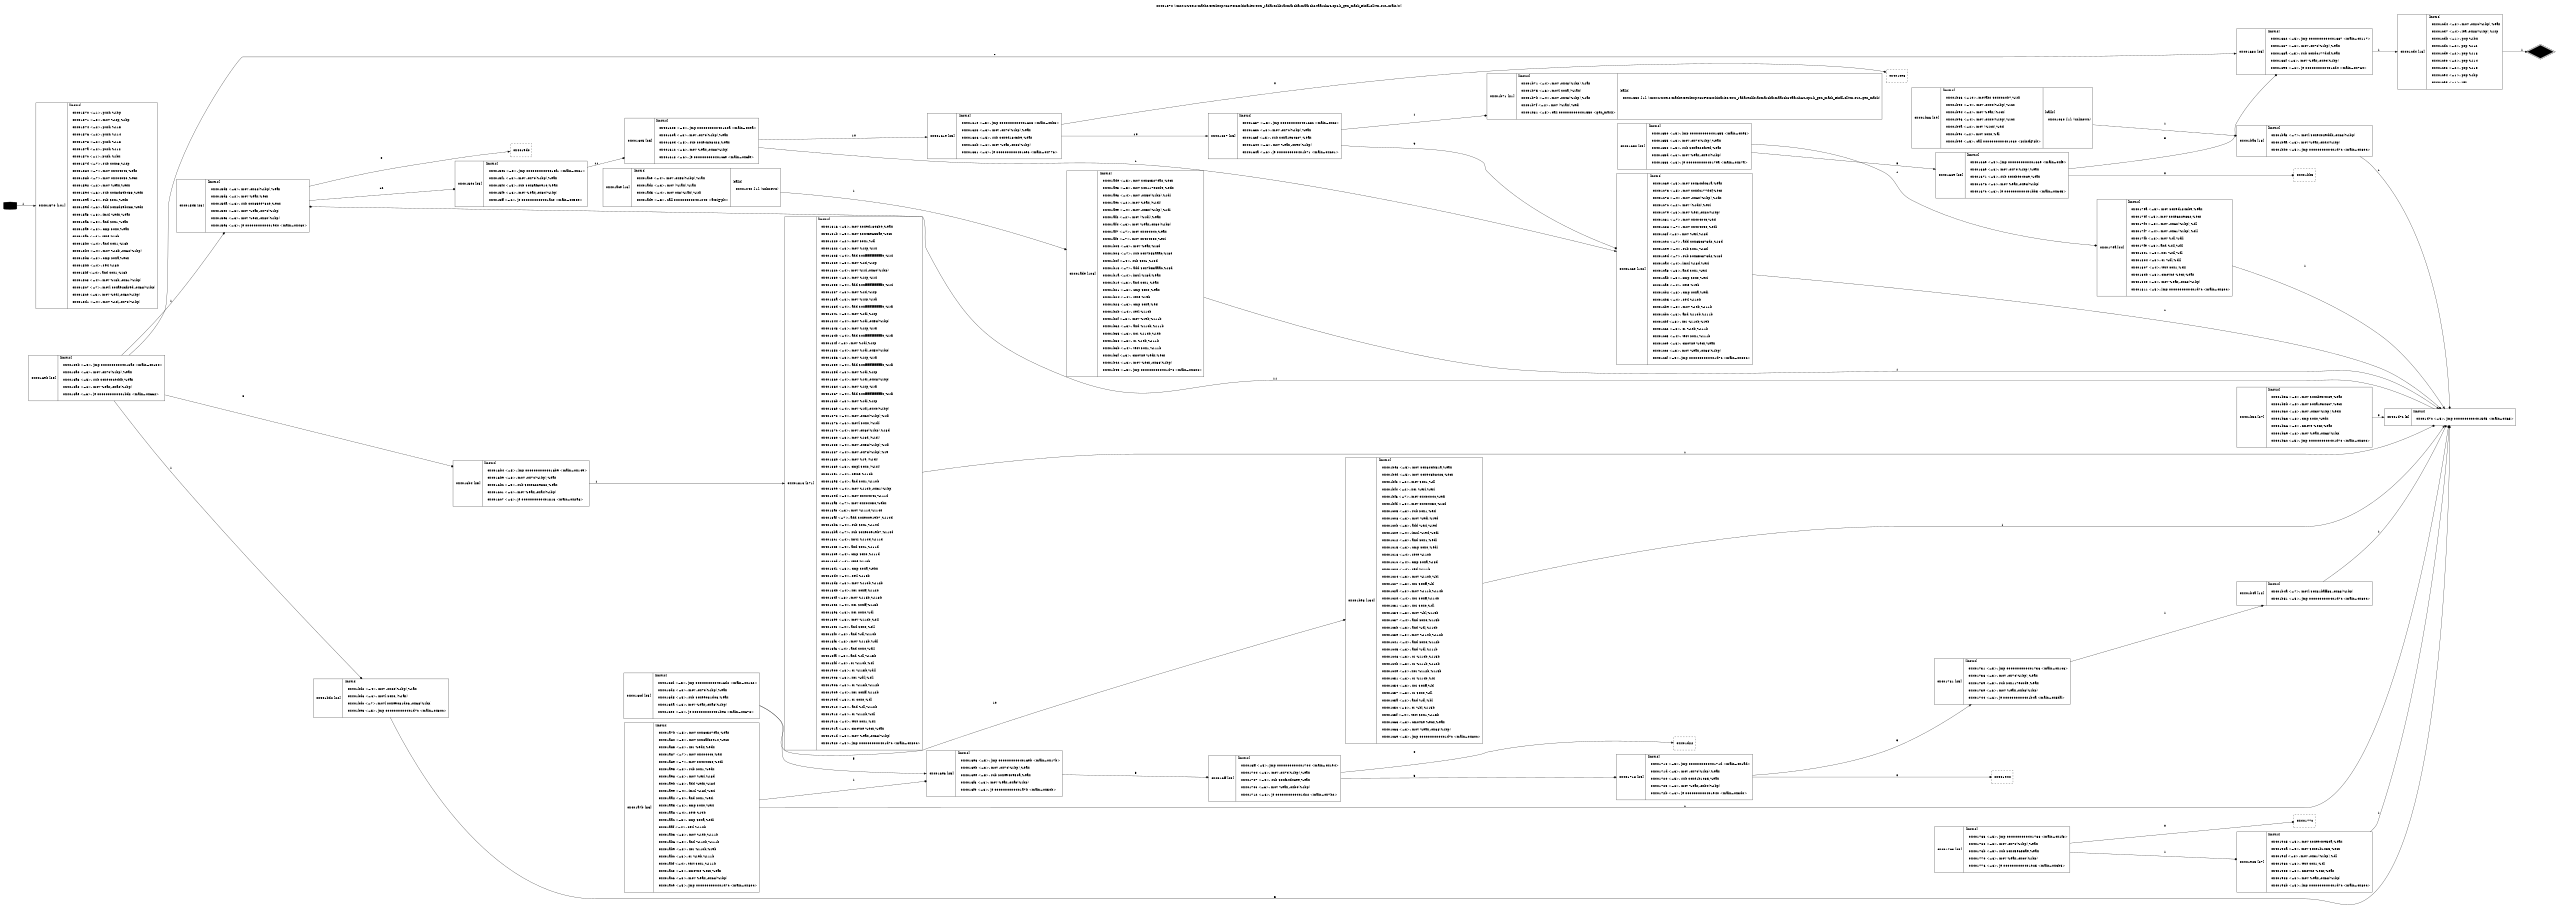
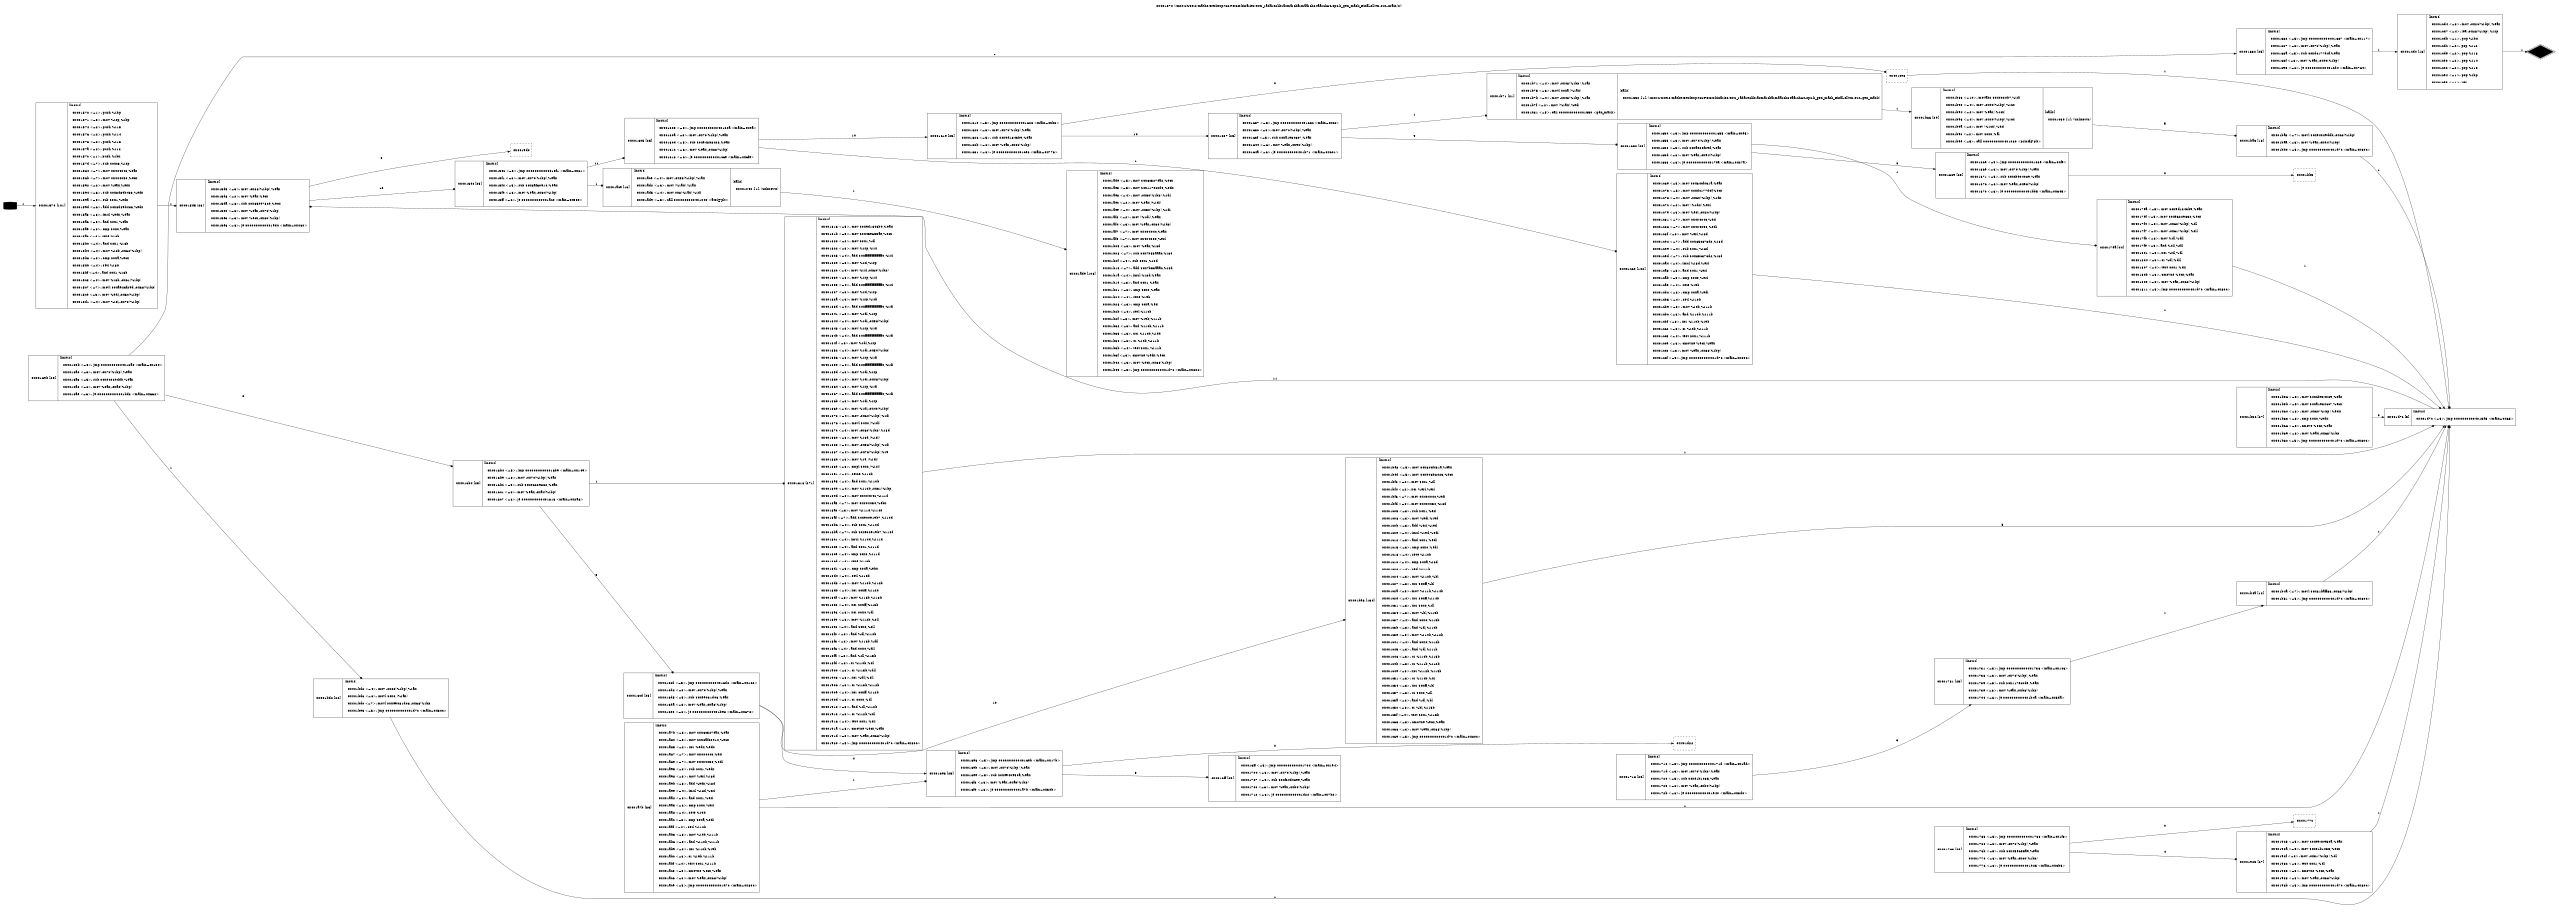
(1471, 72) -> (1471, 72)
none -> (1896, 111)
(1413, 123) -> (1413, 123)
(2165, 124) -> (2165, 124)
(1134, 136) -> (1134, 136)
(2191, 152) -> none
(1190, 169) -> (1190, 169)
(1486, 170) -> (1478, 141)
(2180, 175) -> (2180, 175)
none -> (594, 185)
(176, 298) -> (166, 206)
(1820, 372) -> (2291, 92)
(308, 430) -> (308, 430)
(1679, 454) -> (1679, 454)
(686, 483) -> (686, 483)
(2395, 514) -> (2395, 514)
(2002, 525) -> (2002, 525)
none -> (606, 589)
(1505, 749) -> (1367, 747)
(853, 759) -> (853, 759)
(2002, 777) -> none
(1477, 778) -> none
(2181, 833) -> (2181, 833)
(2165, 852) -> (2165, 852)
(1275, 897) -> (1275, 897)
